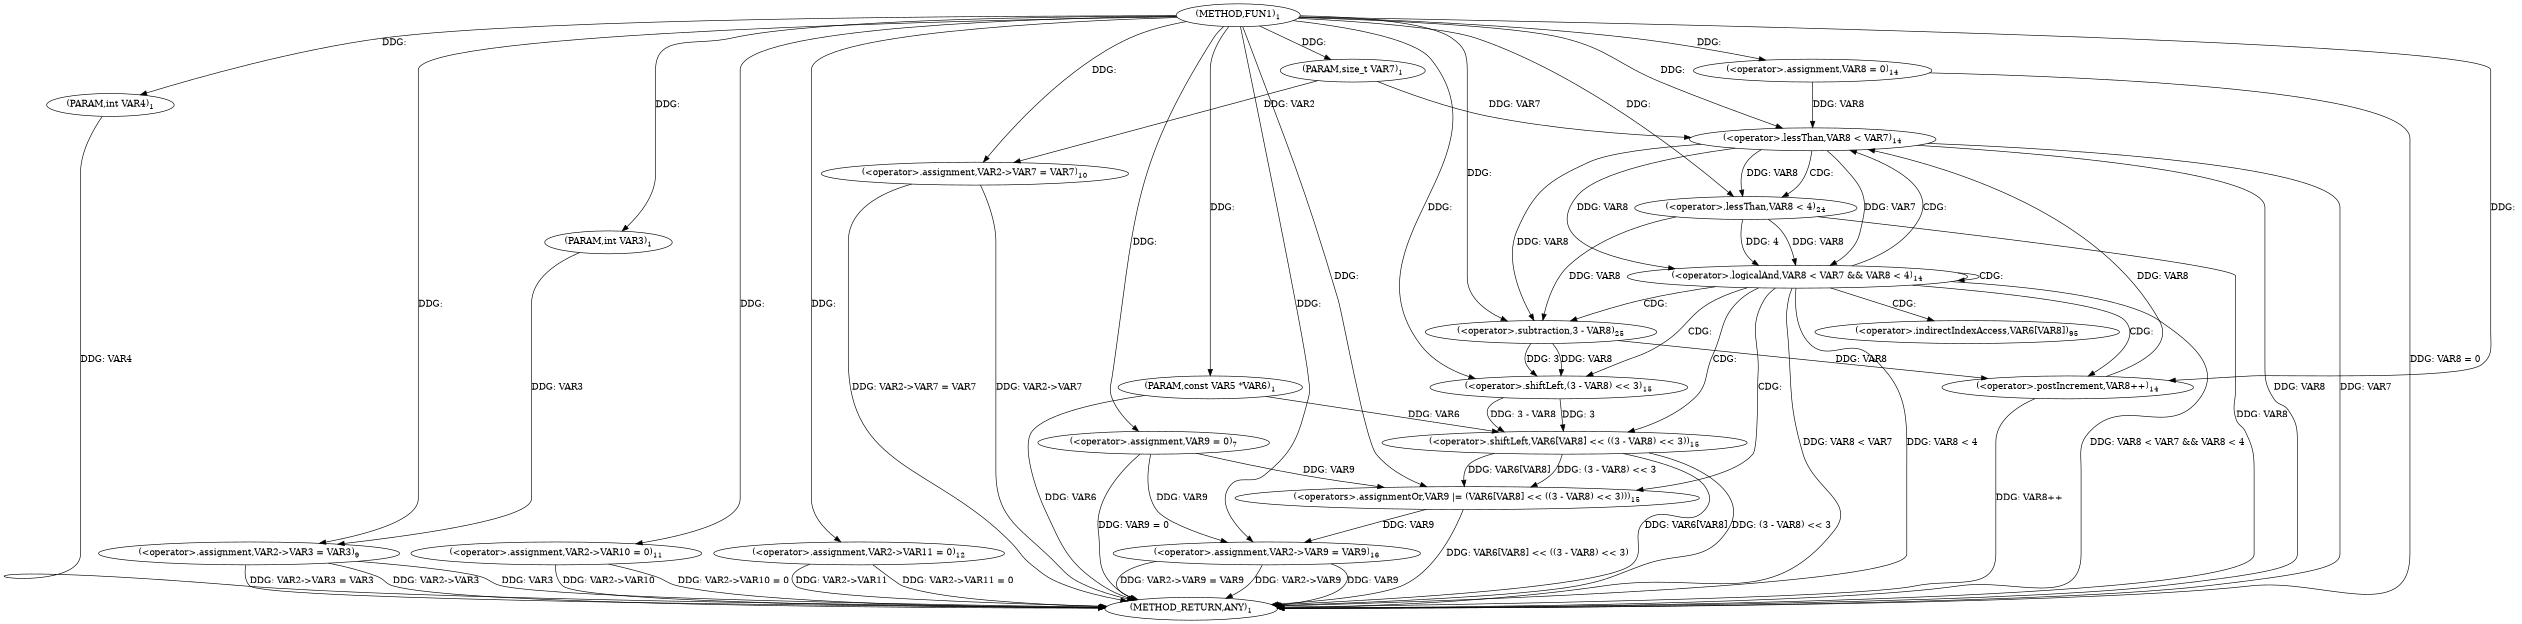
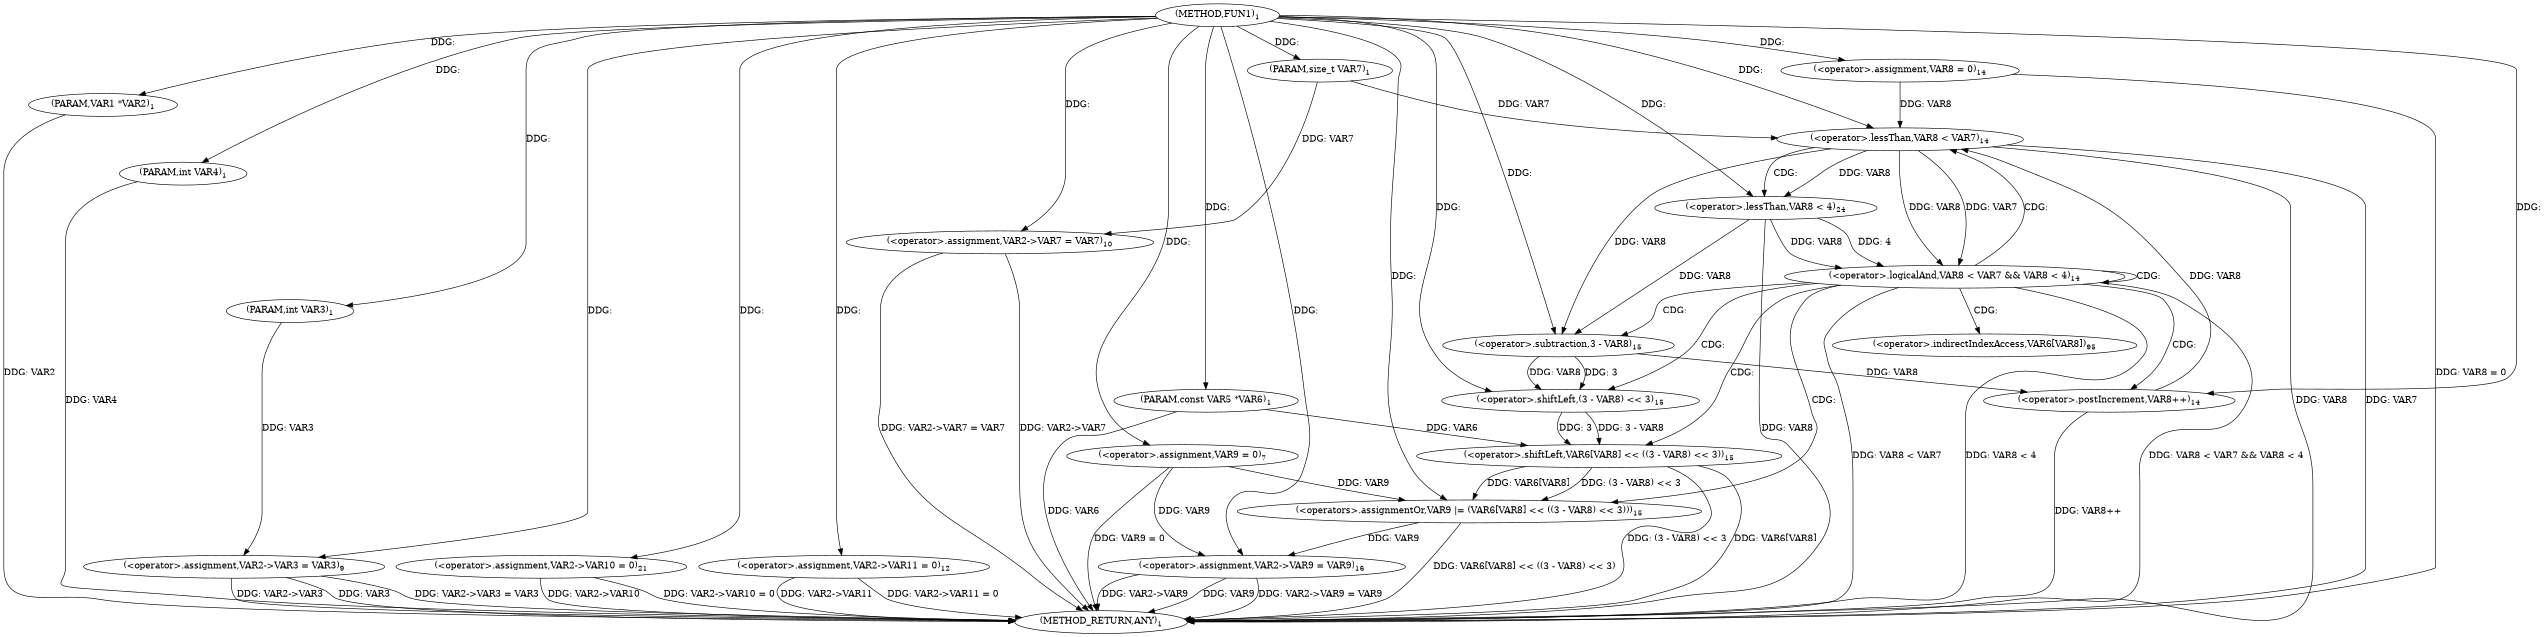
none -> (103, 105)
(1290, 105) -> (1328, 139)
(1620, 331) -> (1637, 344)
(658, 552) -> (643, 566)
